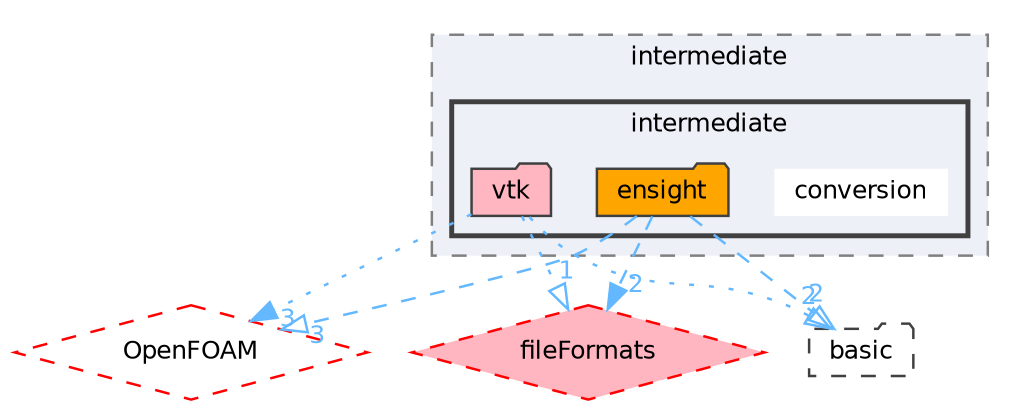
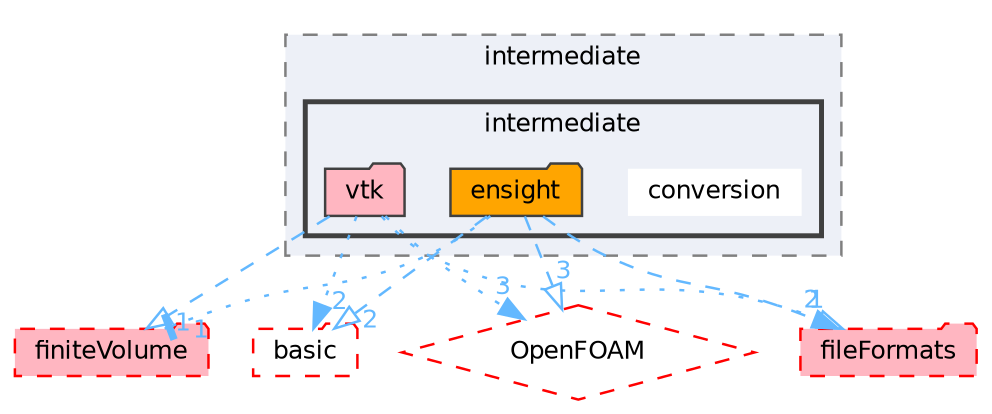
(662, 282) -> (340, 260)
none -> (112, 352)
(588, 352) -> (889, 352)
(861, 352) -> (305, 352)
